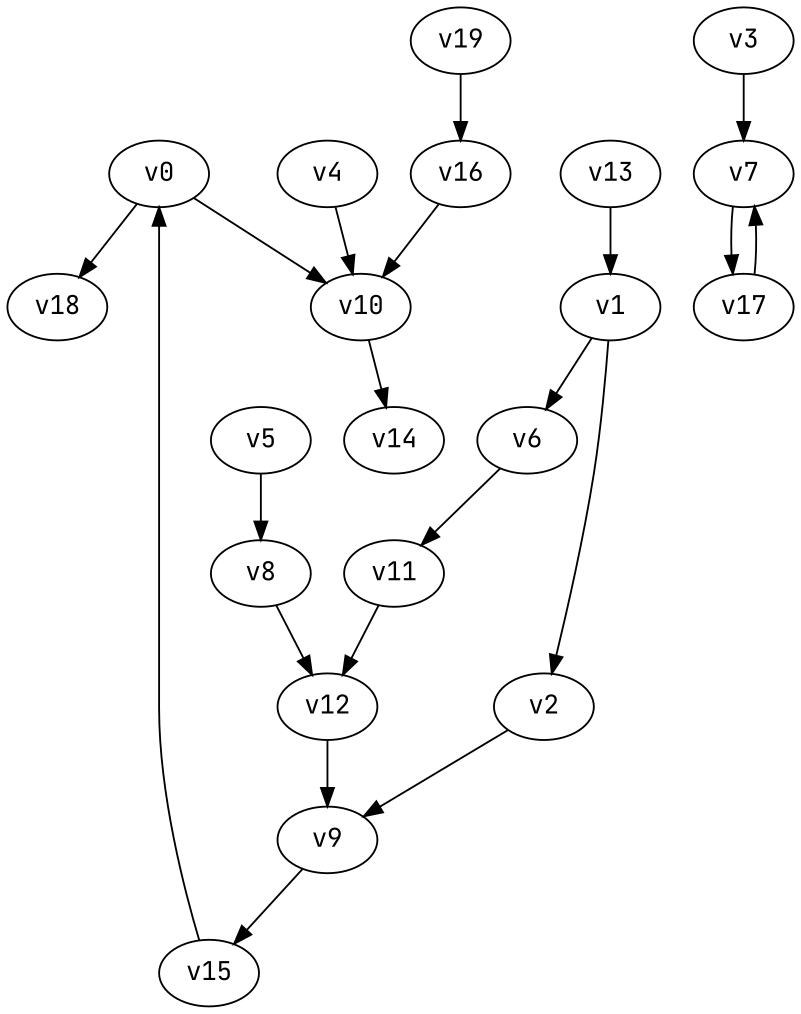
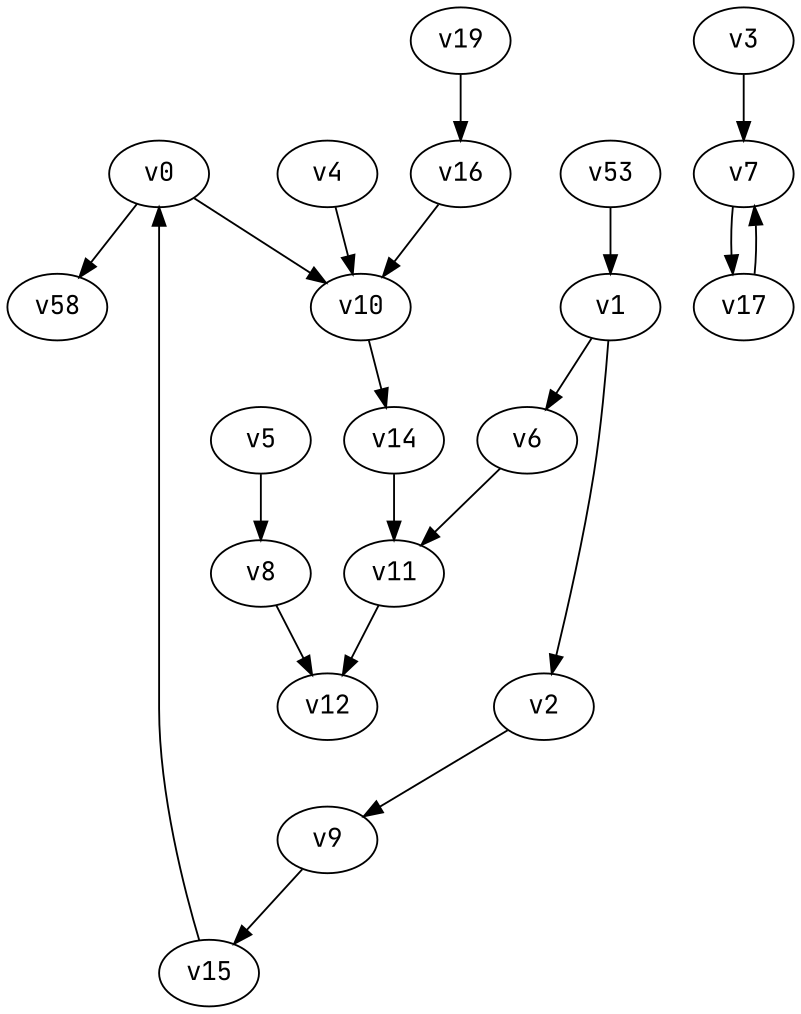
(610, 174) -> (610, 174)
(57, 307) -> (57, 307)
none -> (394, 498)
(327, 764) -> none
